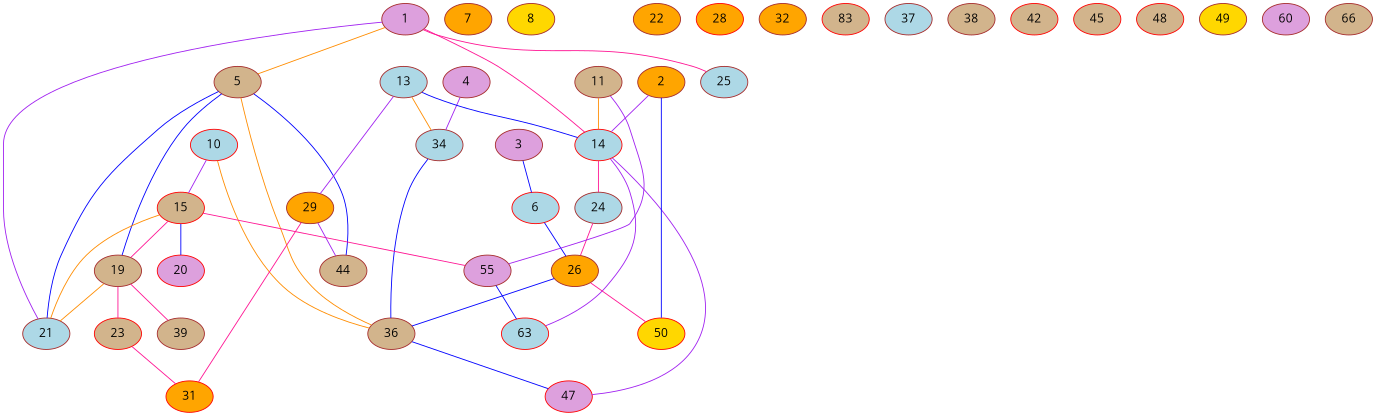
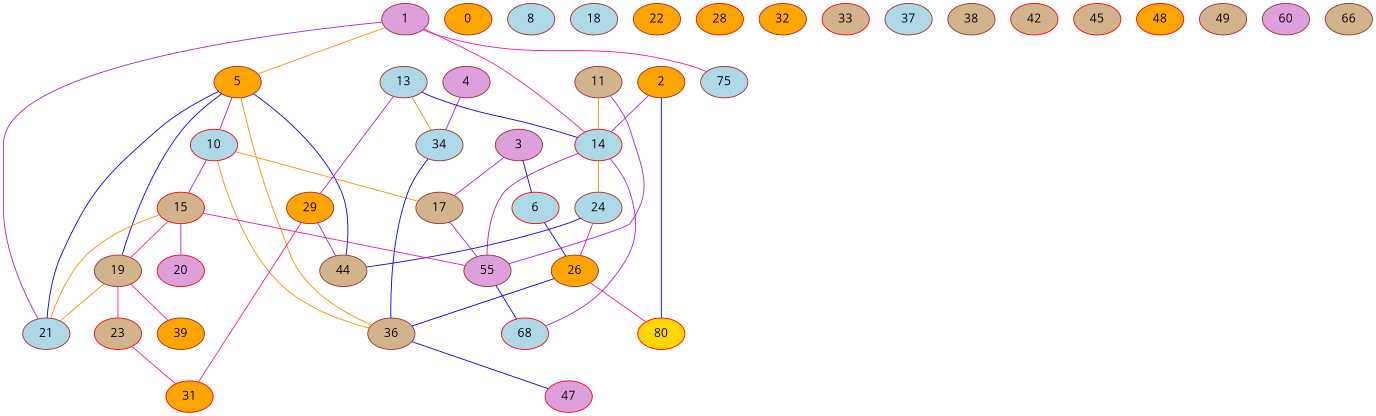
(468, 19) -> (468, 19)
(531, 19) -> (531, 19)
none -> (594, 19)
(846, 19) -> (846, 19)
(1160, 19) -> (1160, 19)
(1223, 19) -> (1223, 19)
(238, 82) -> (238, 82)
(724, 82) -> (724, 82)
none -> (226, 113)
(598, 177) -> (598, 177)
none -> (439, 208)
(181, 239) -> (181, 239)
none -> (480, 247)
(705, 296) -> (511, 186)
(181, 334) -> (181, 334)
(525, 334) -> (525, 334)
(661, 334) -> (661, 334)
